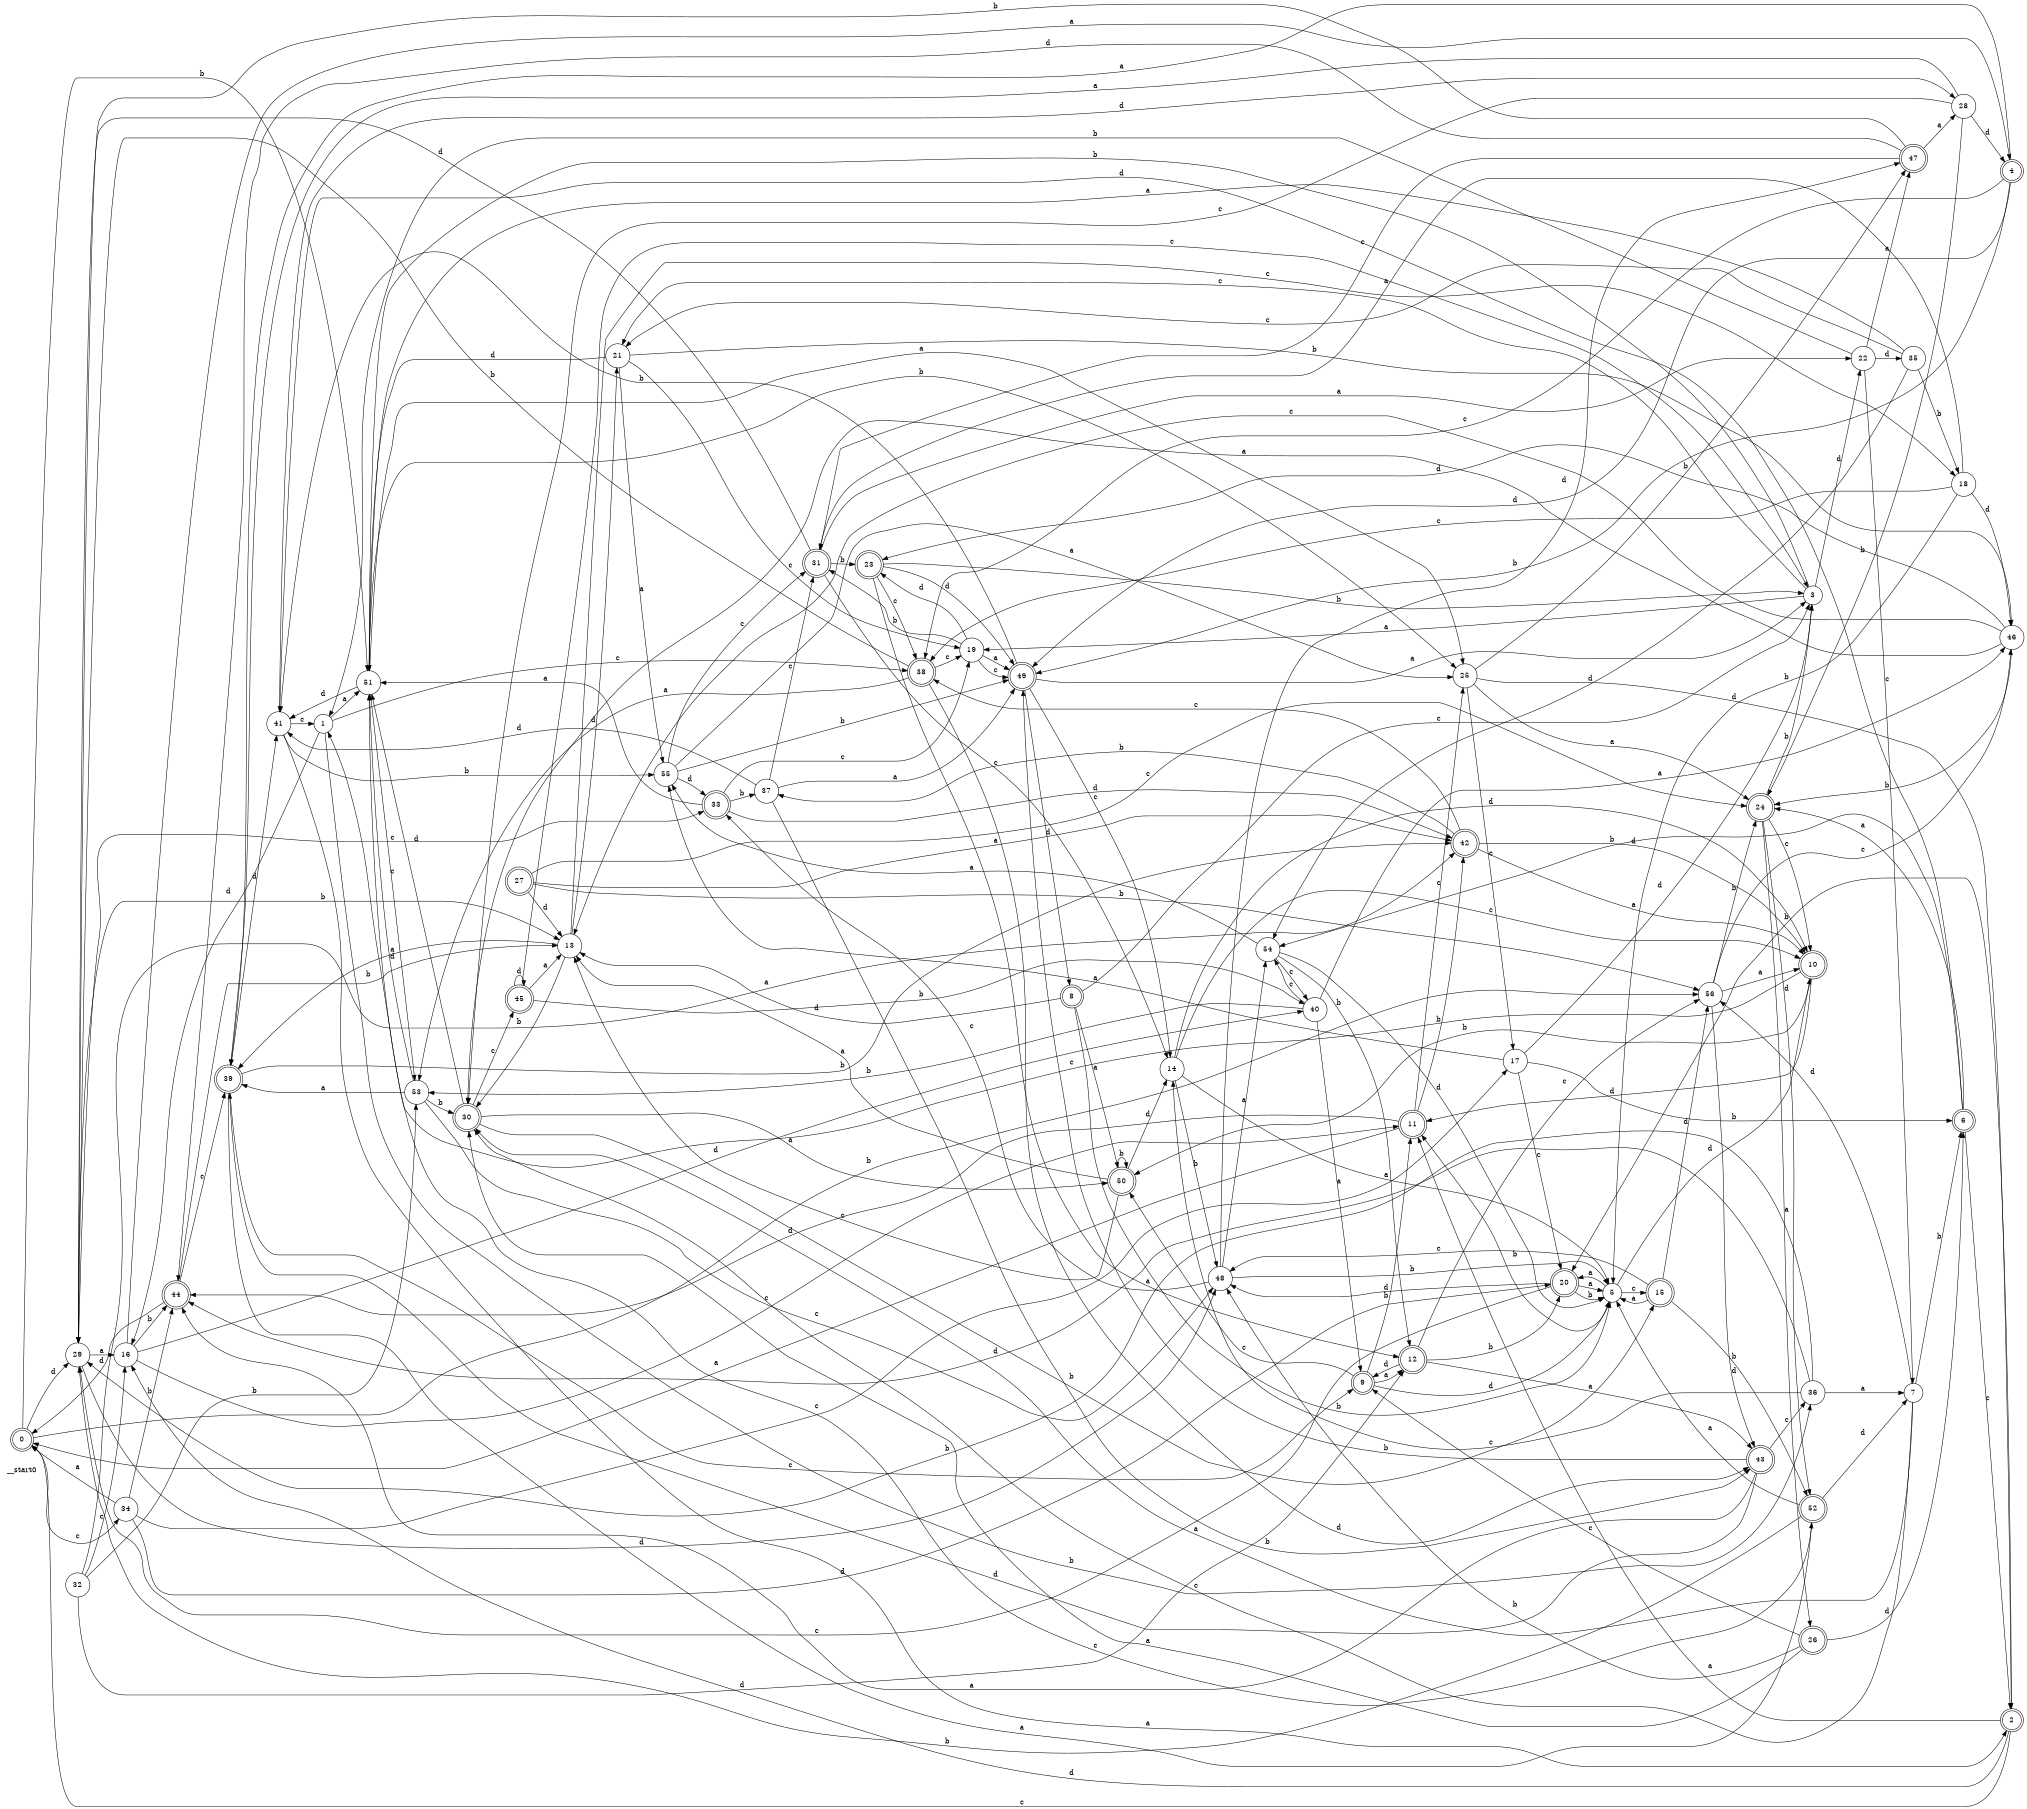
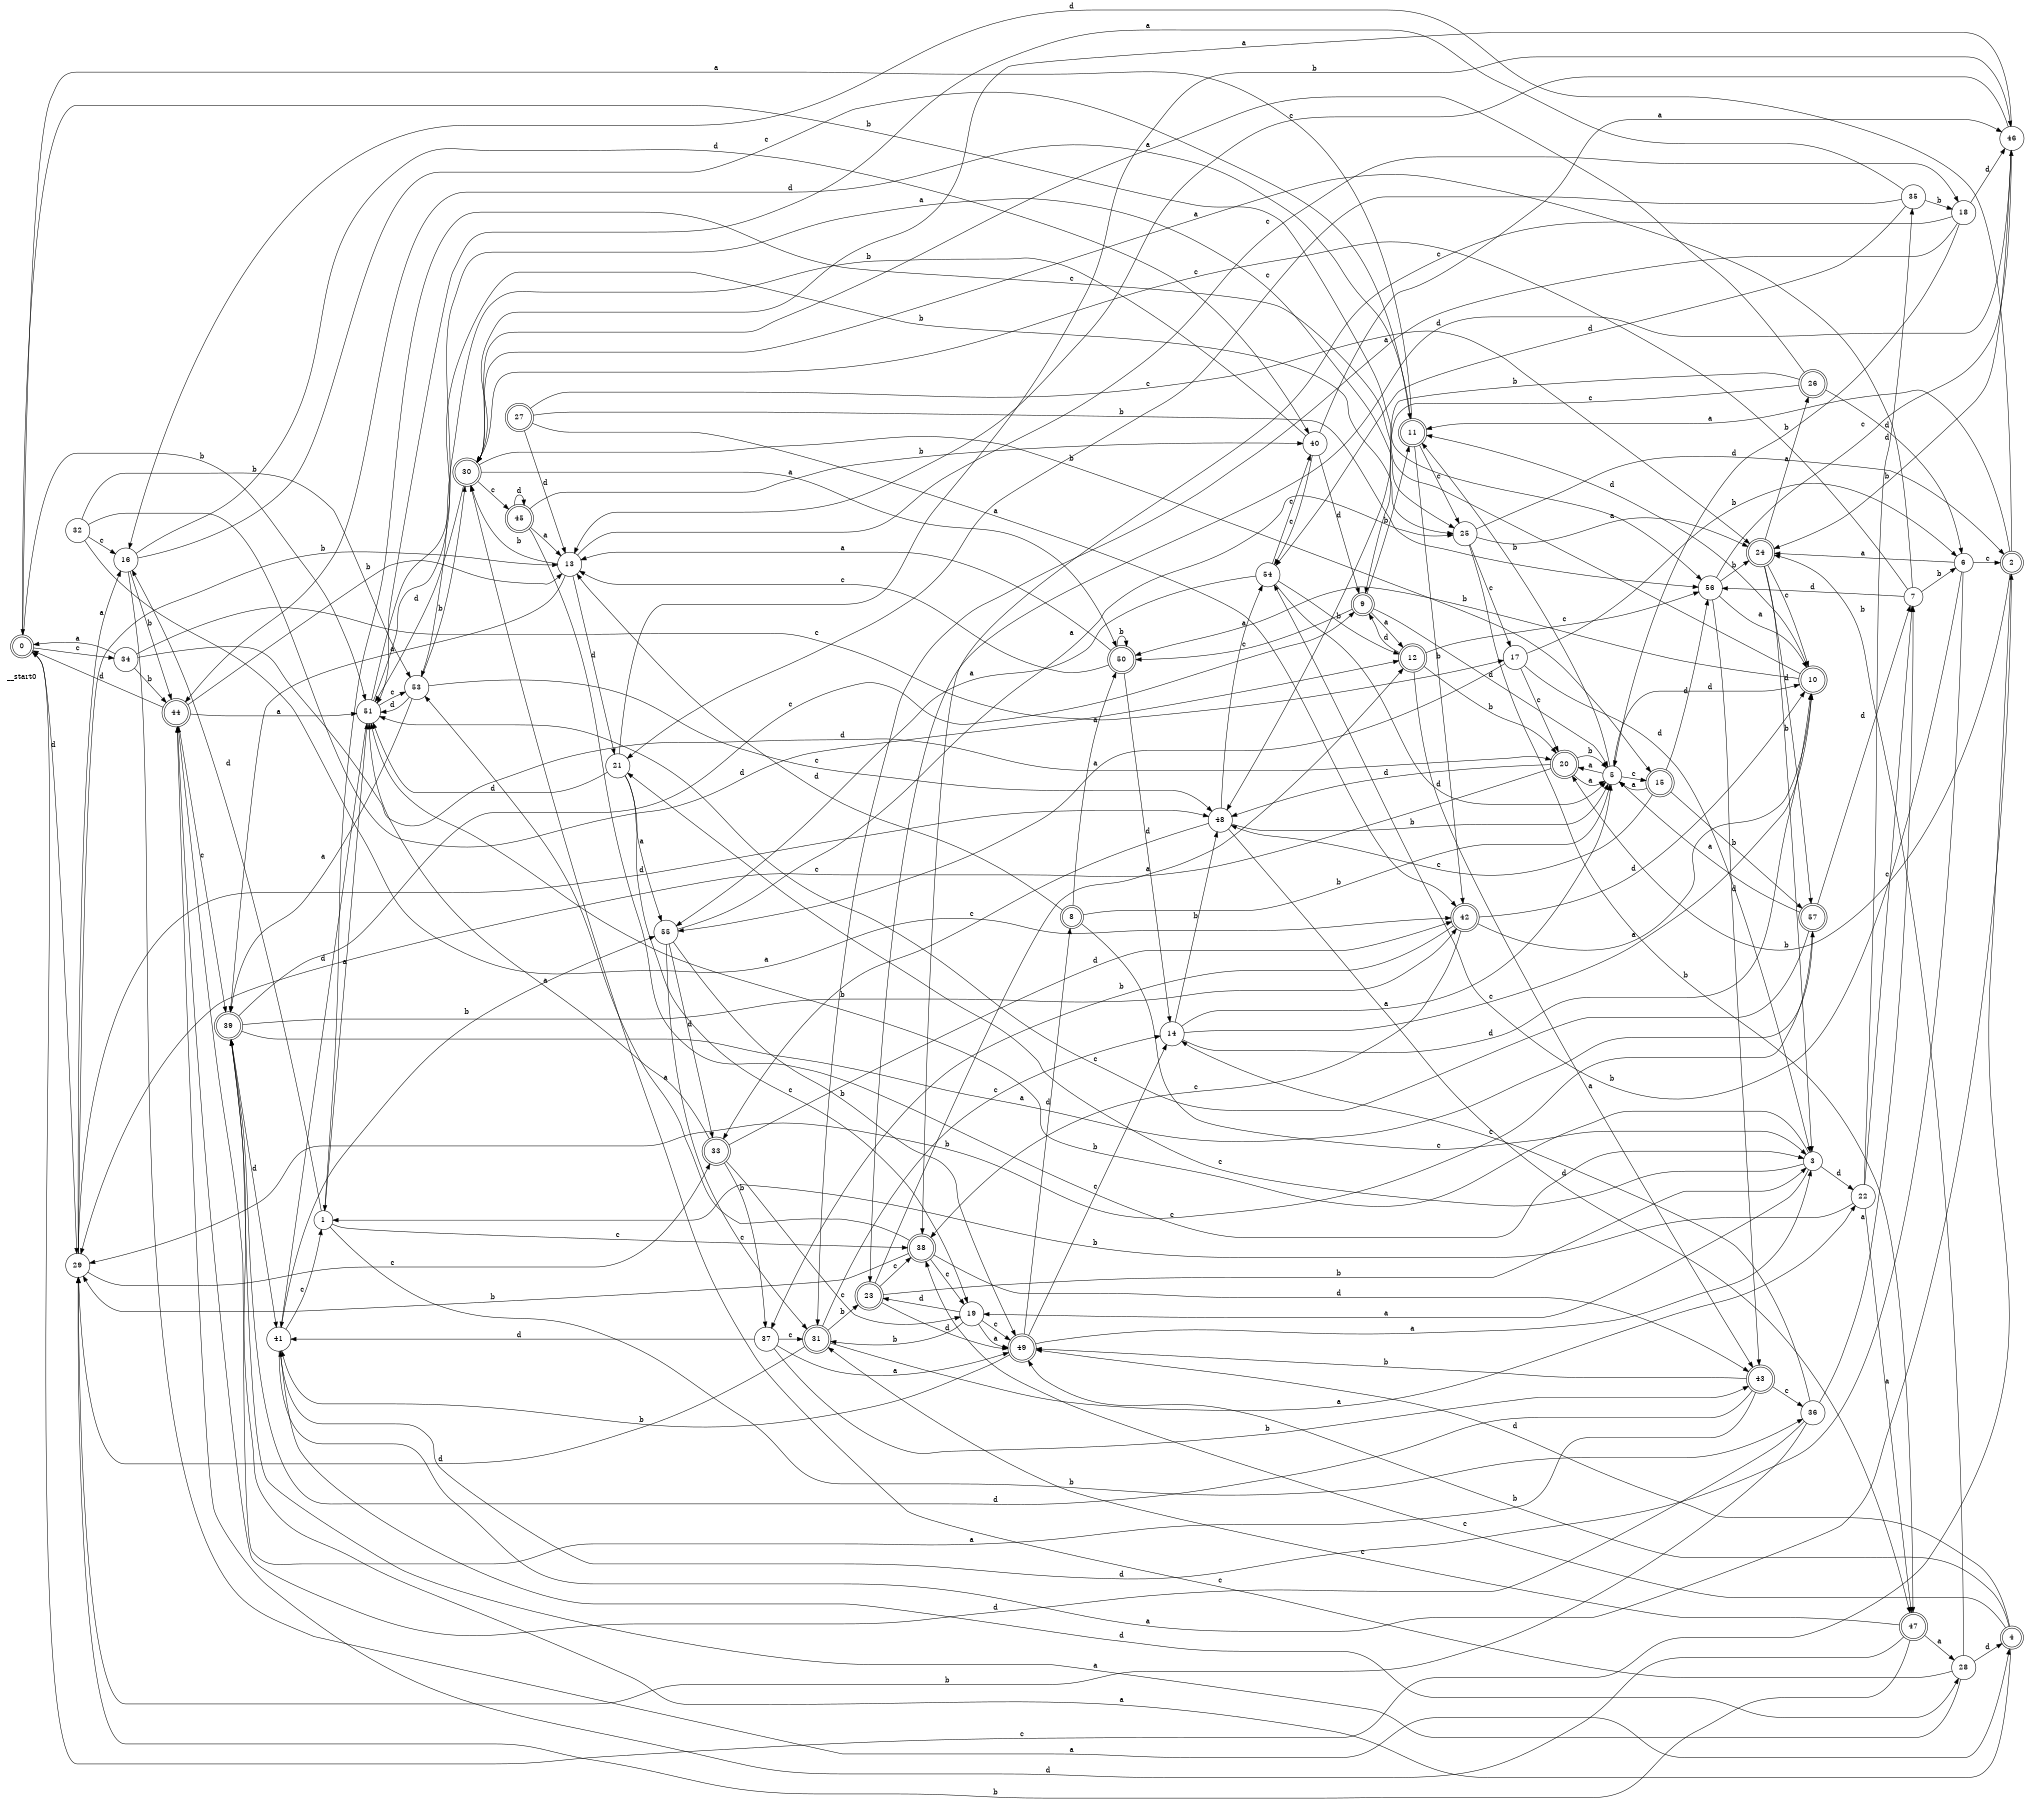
none -> (271, 716)
(1964, 1121) -> (1964, 563)
(1339, 1181) -> (1339, 516)
(1813, 1509) -> (1813, 917)
